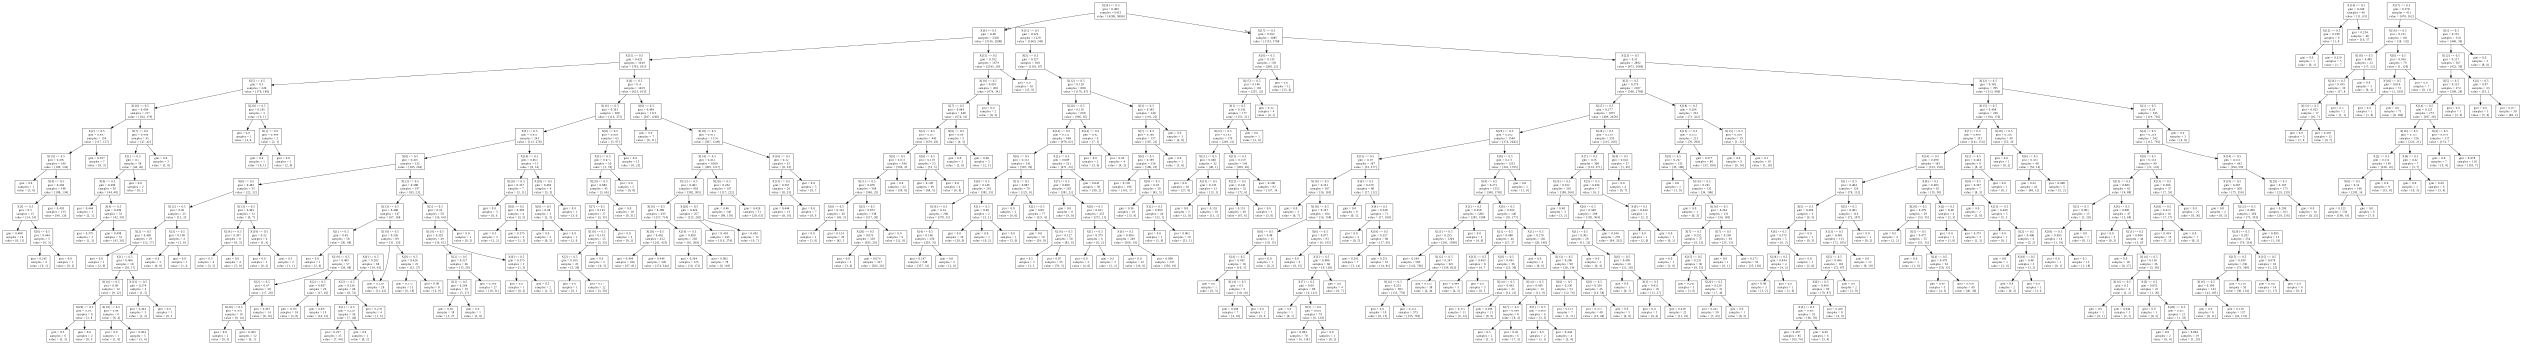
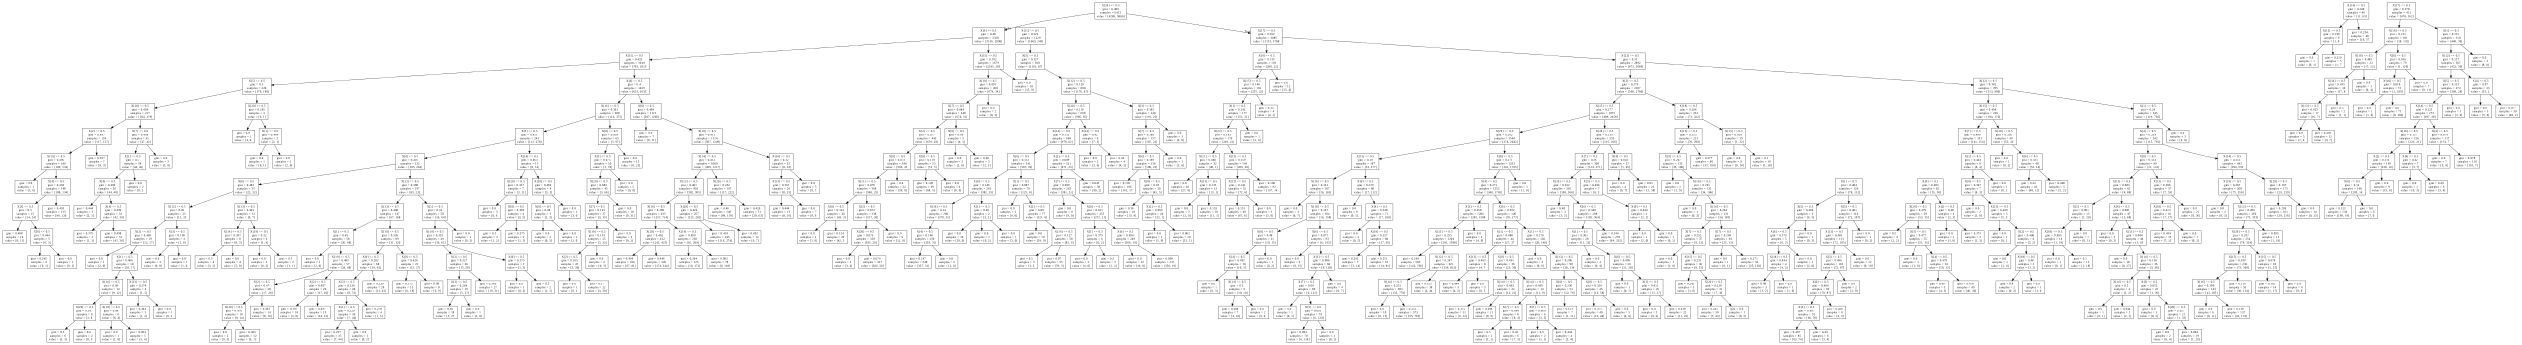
(1930, 162) -> none
none -> (1646, 187)
(387, 263) -> (381, 249)
